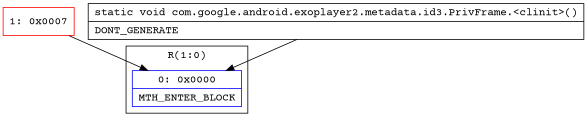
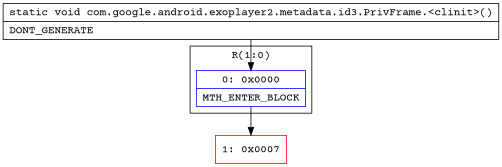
(105, 51) -> (251, 118)
